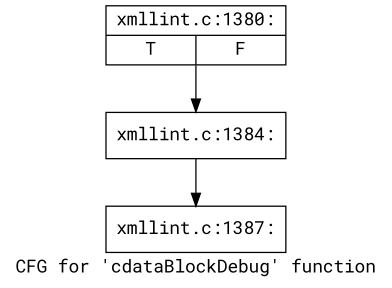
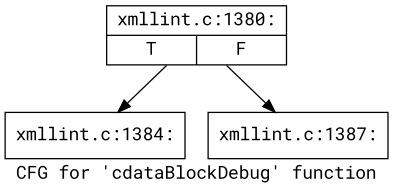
(196, 176) -> (246, 84)
